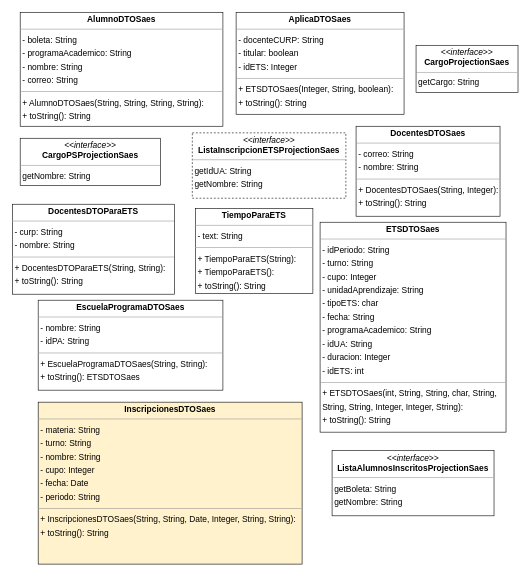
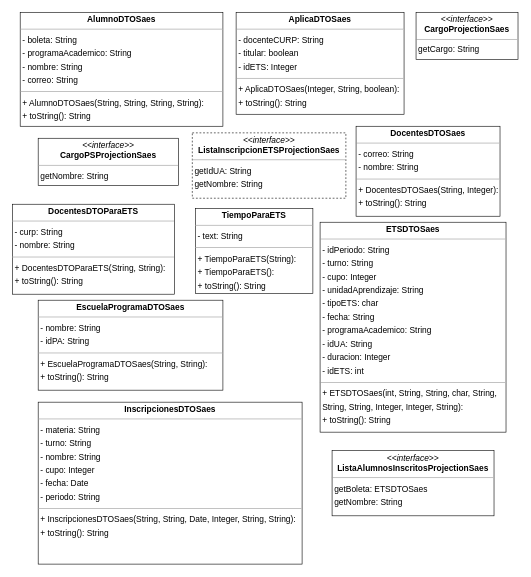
(319, 43) -> (324, 43)
(467, 69) -> (467, 36)
(90, 162) -> (108, 162)
(127, 326) -> (127, 326)
(410, 471) -> (410, 471)
(170, 483) -> (170, 483)
